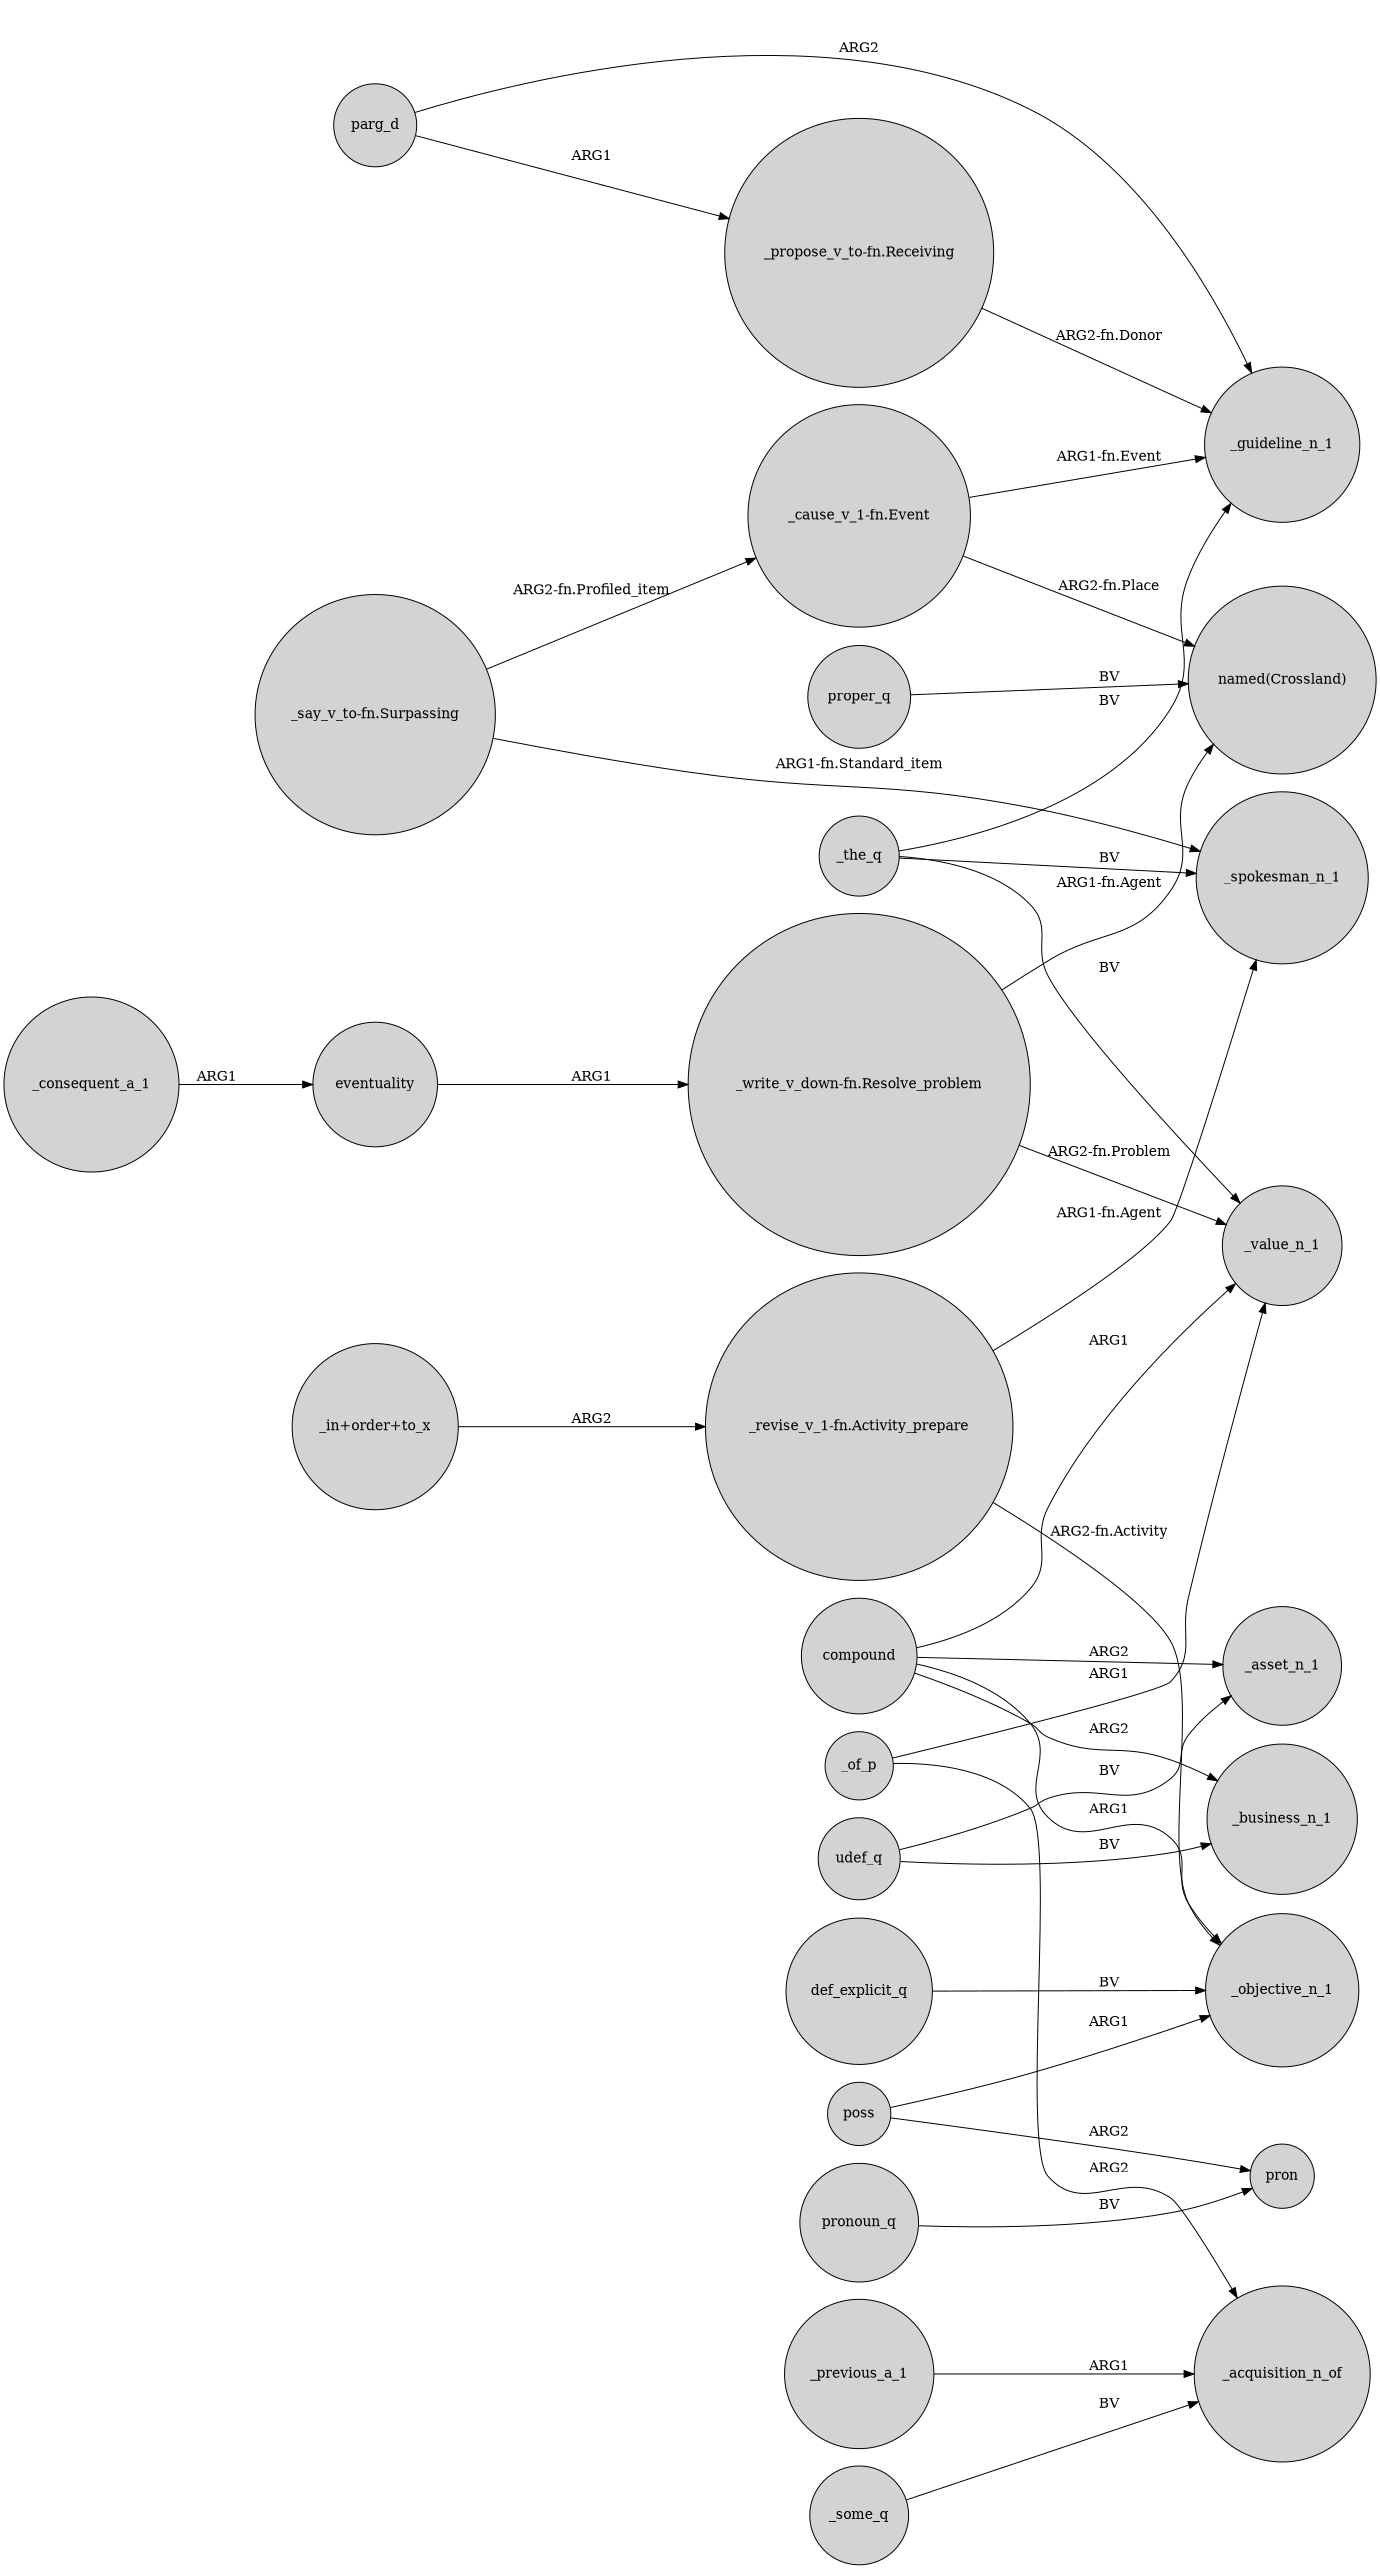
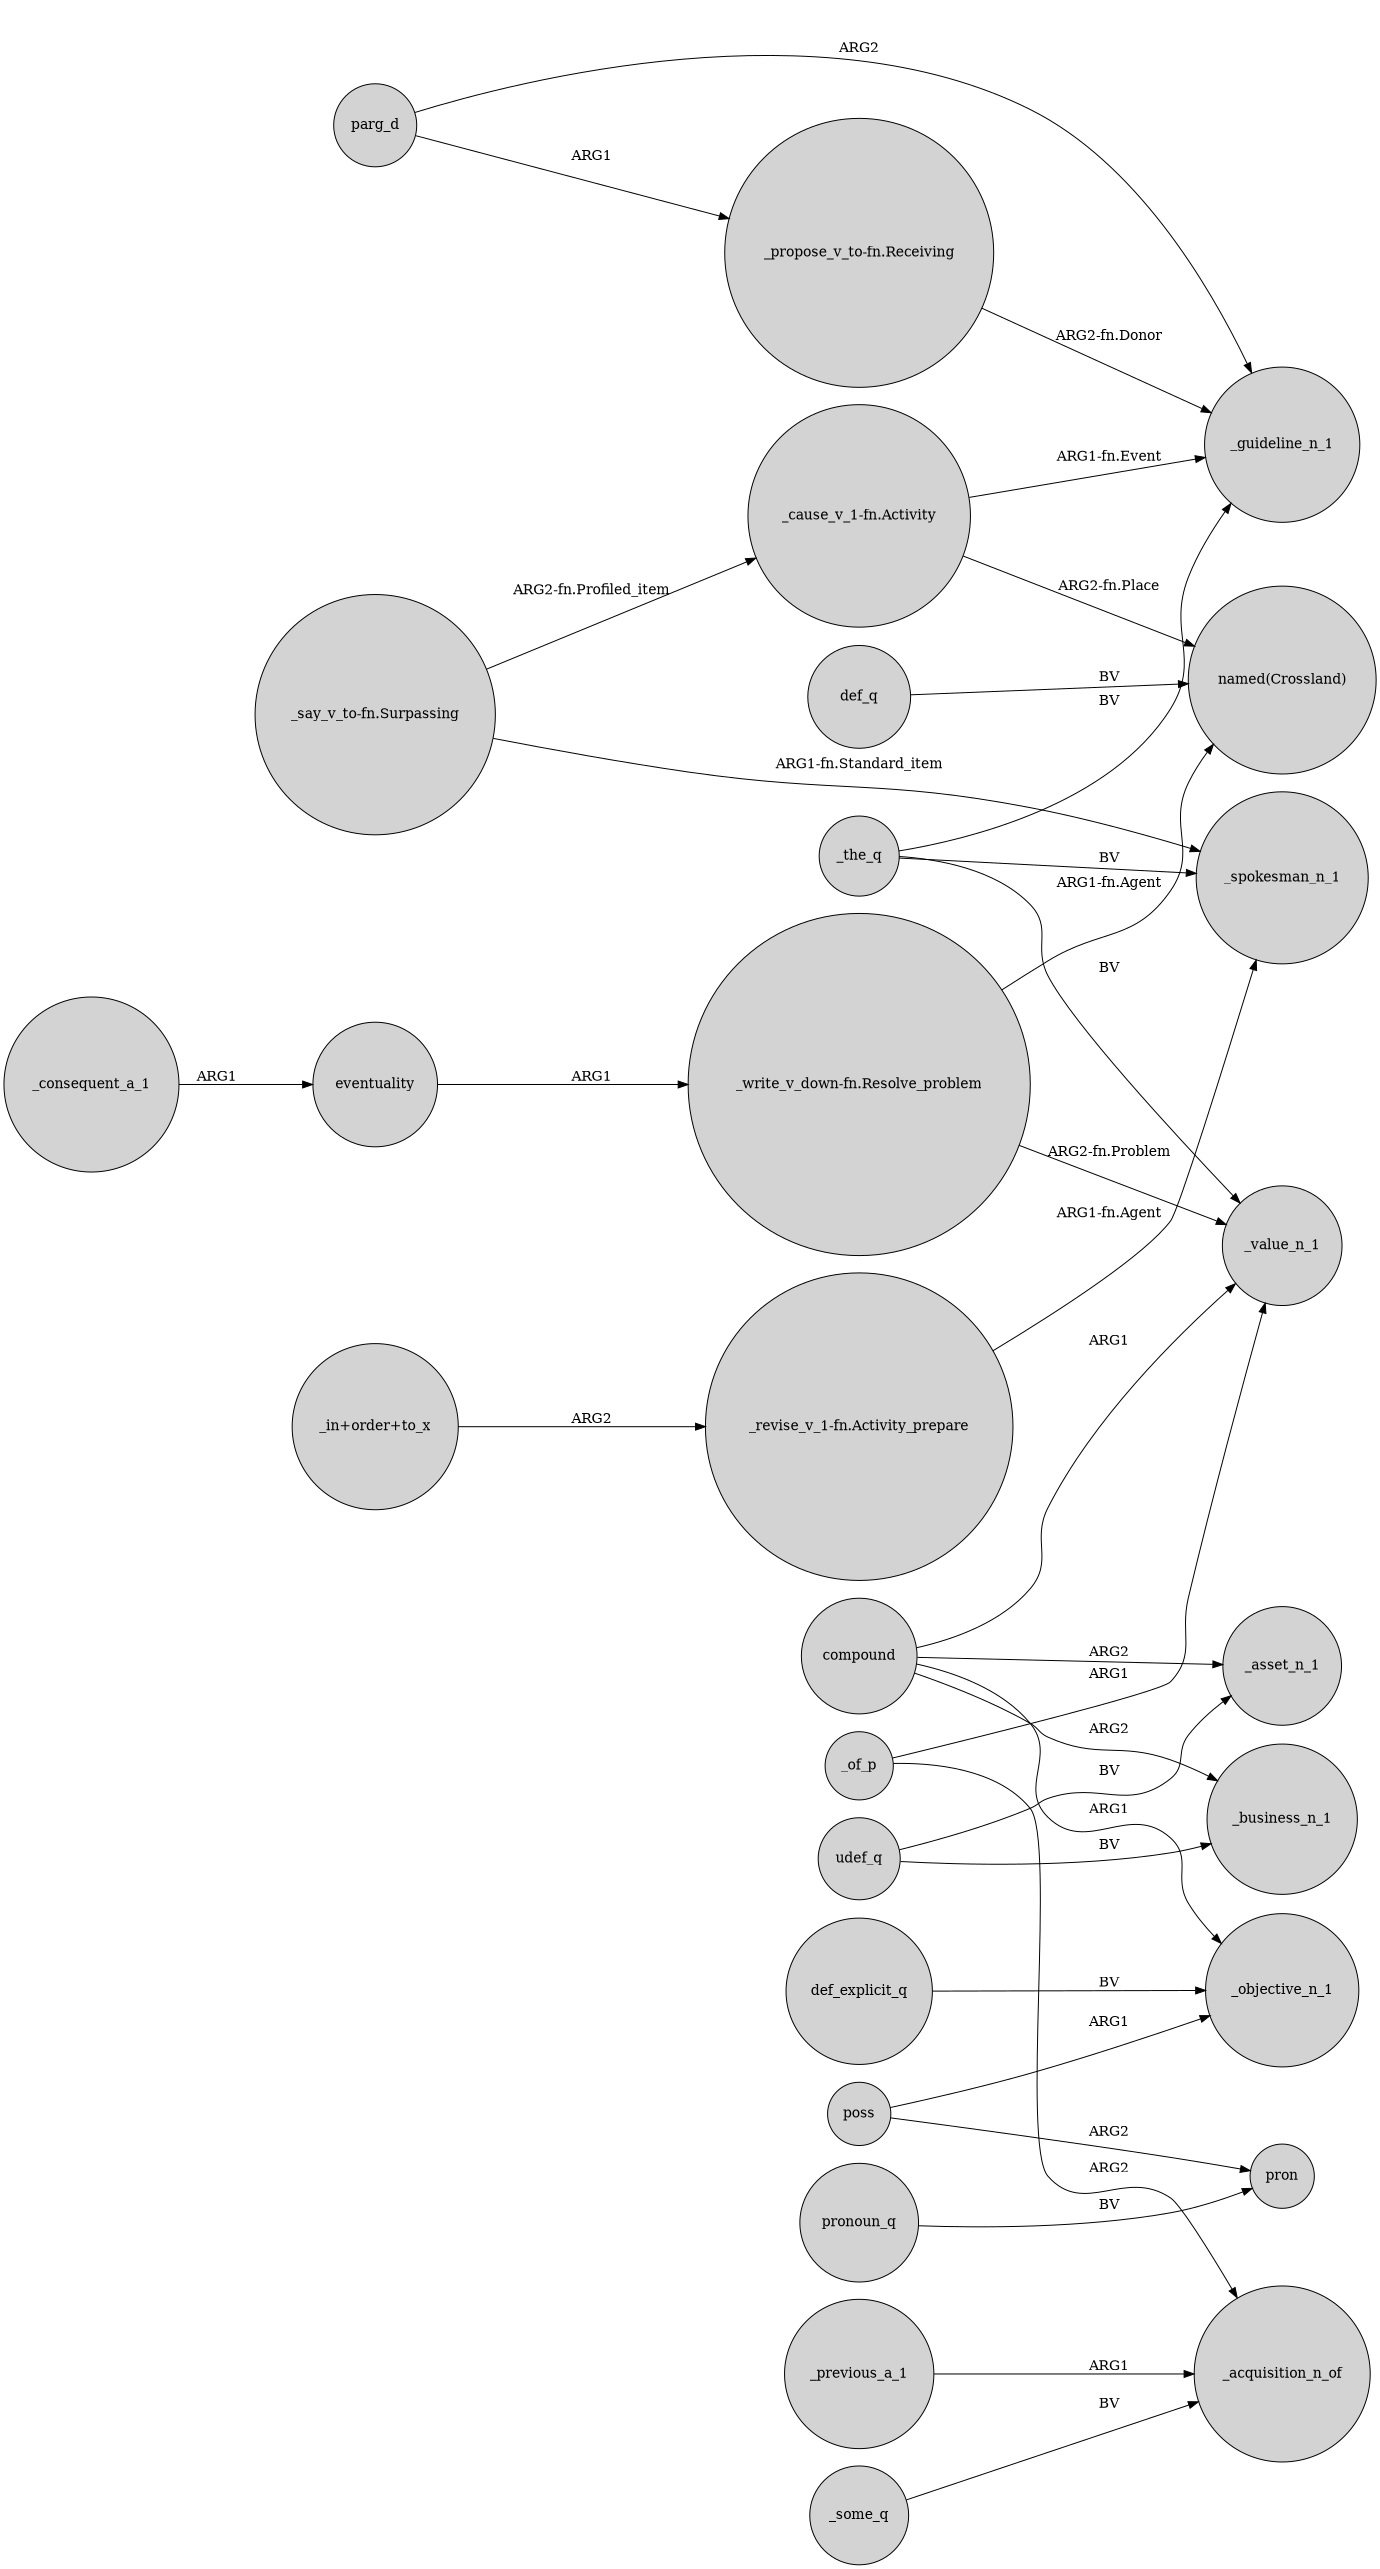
(859, 516) -> (859, 516)
(859, 697) -> (859, 697)
(1180, 1680) -> none
